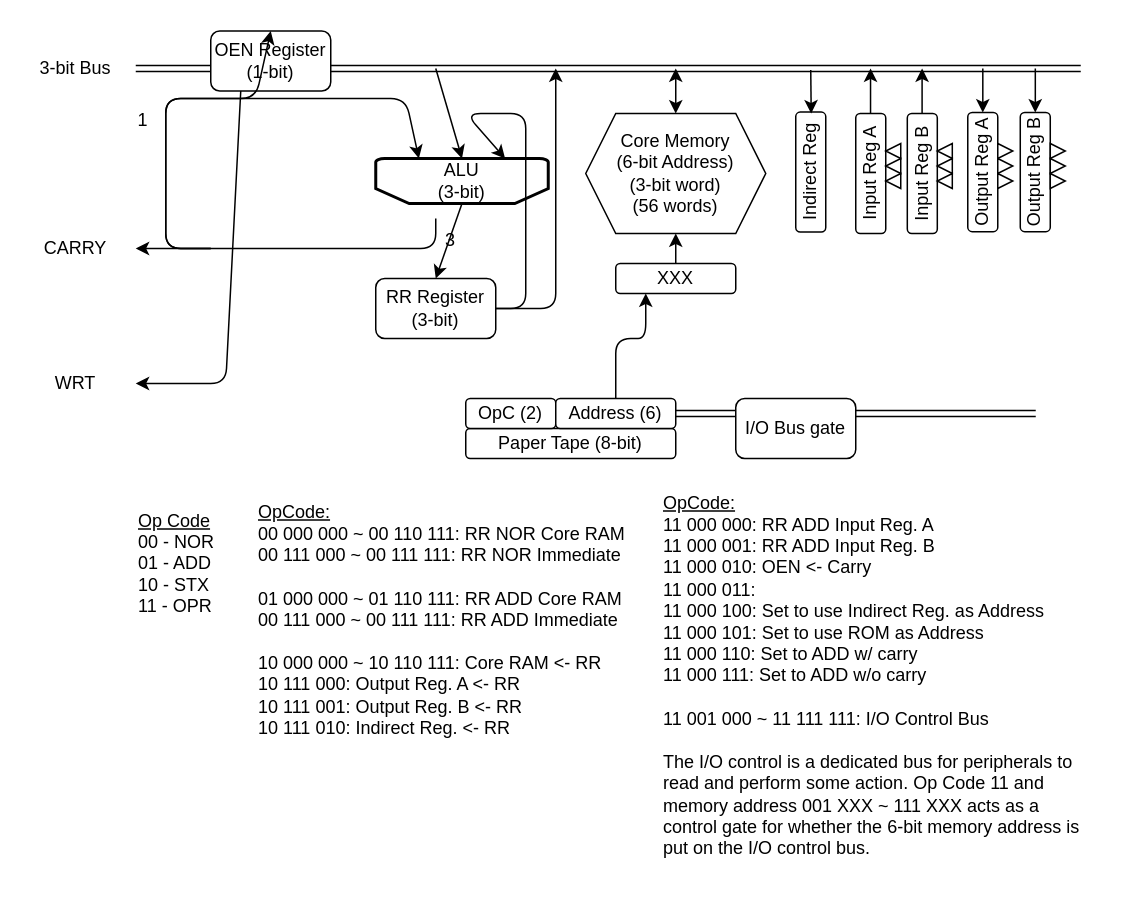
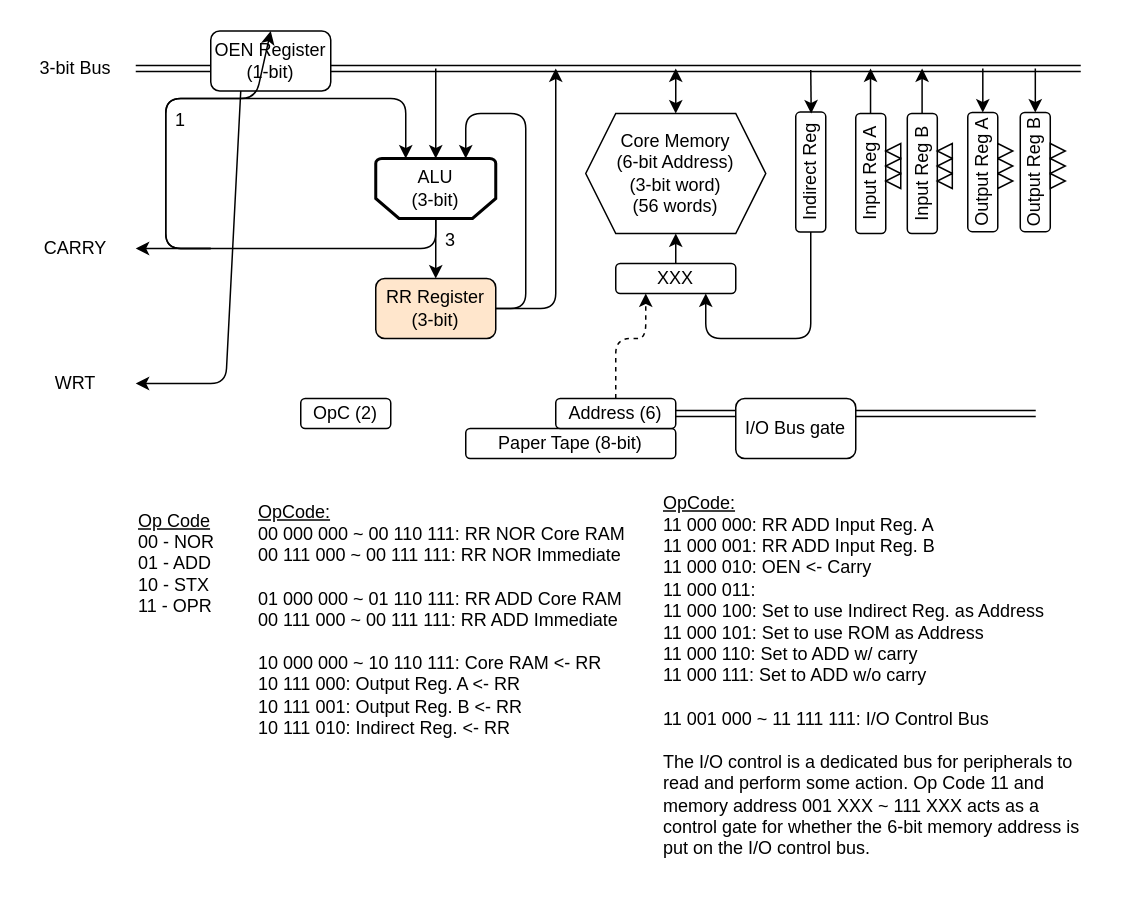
(143, 121) -> (181, 121)
(462, 181) -> (436, 188)
(436, 308) -> (436, 308)
none -> (794, 338)
(619, 343) -> (619, 343)
(511, 413) -> (346, 413)
